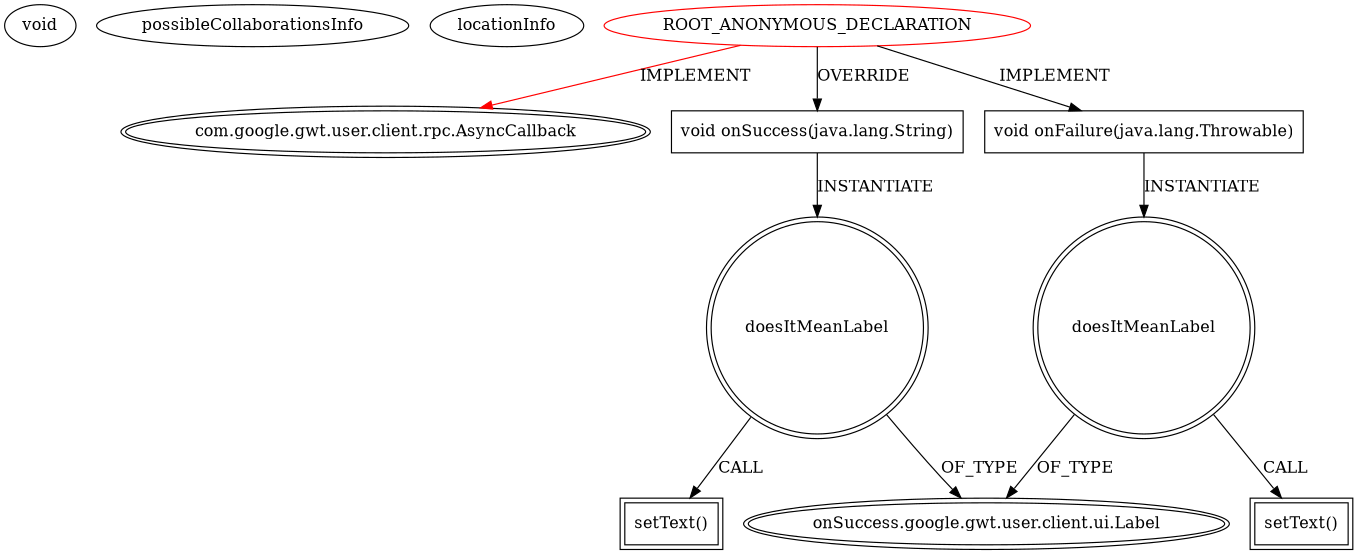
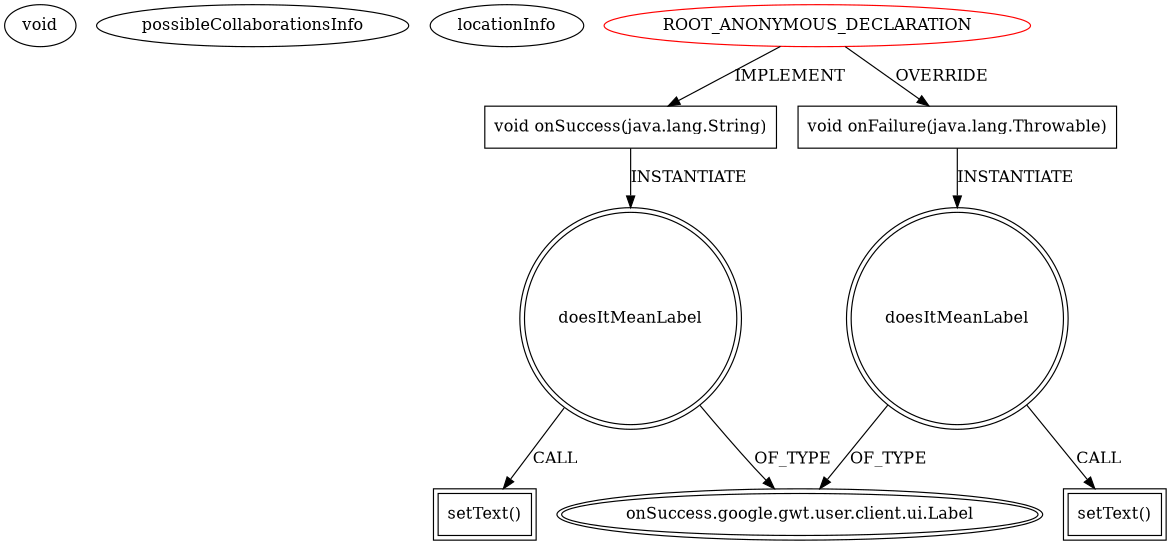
(864, 76) -> (790, 76)
(1055, 76) -> (942, 76)
(386, 132) -> none
